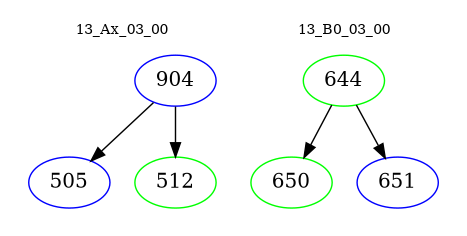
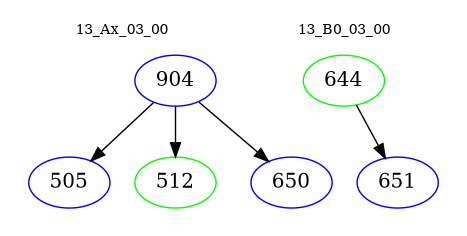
(321, 125) -> (218, 118)
(292, 183) -> (292, 183)
